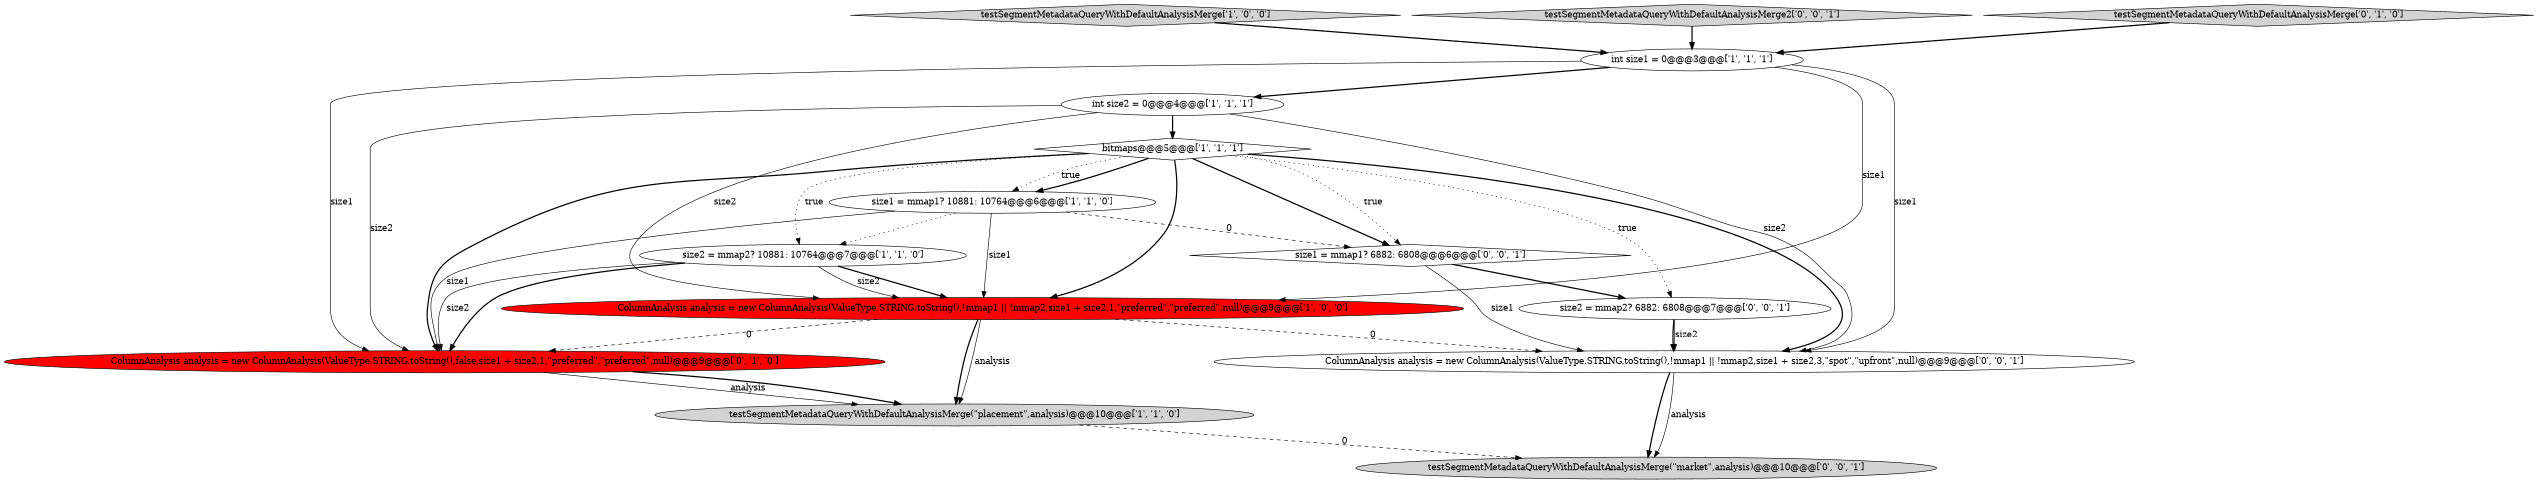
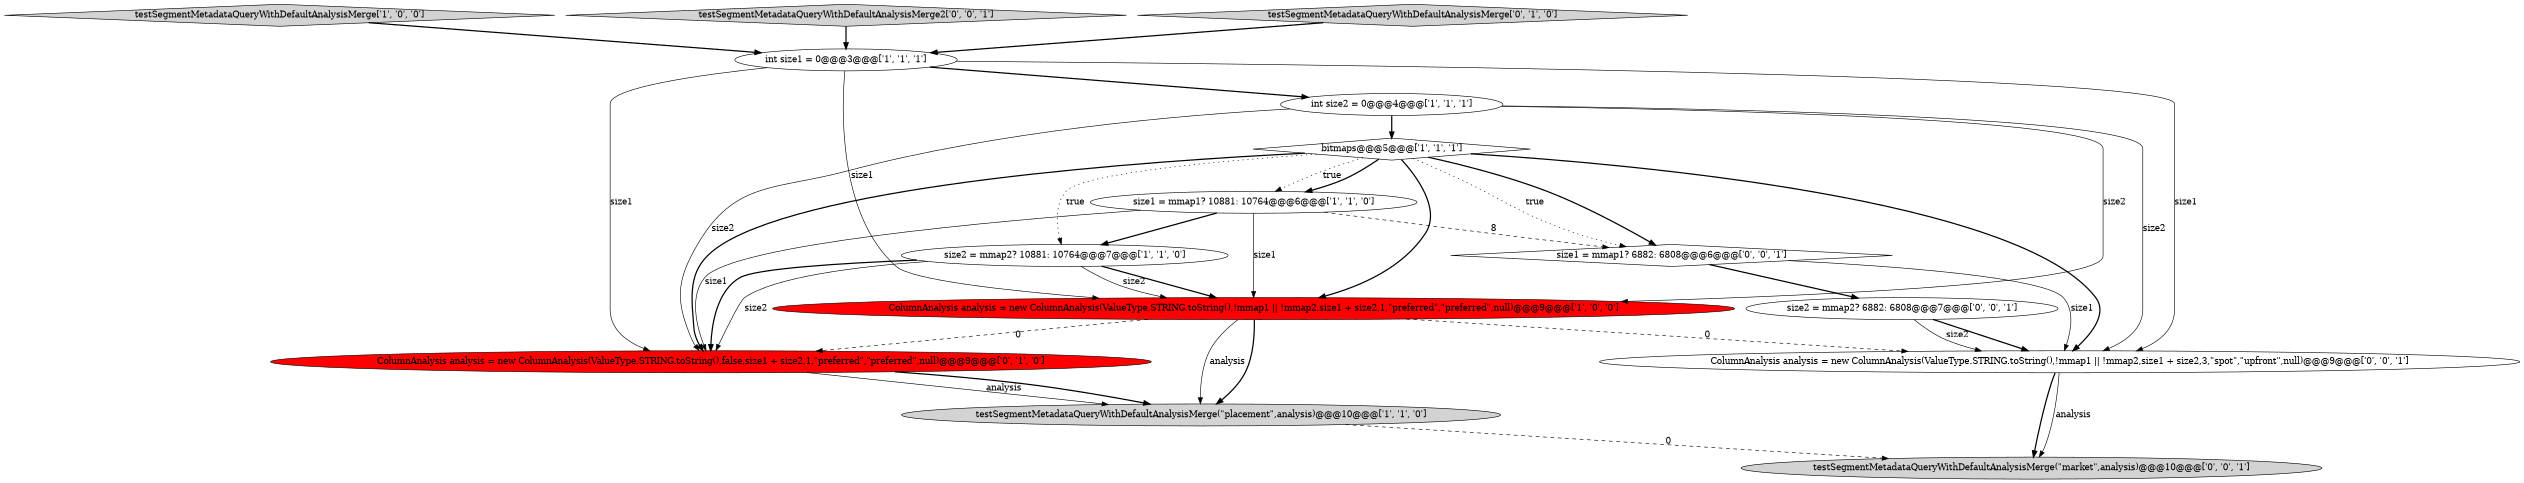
(1466, 190) -> none
(901, 228) -> (1162, 228)
(1229, 229) -> (1494, 229)
